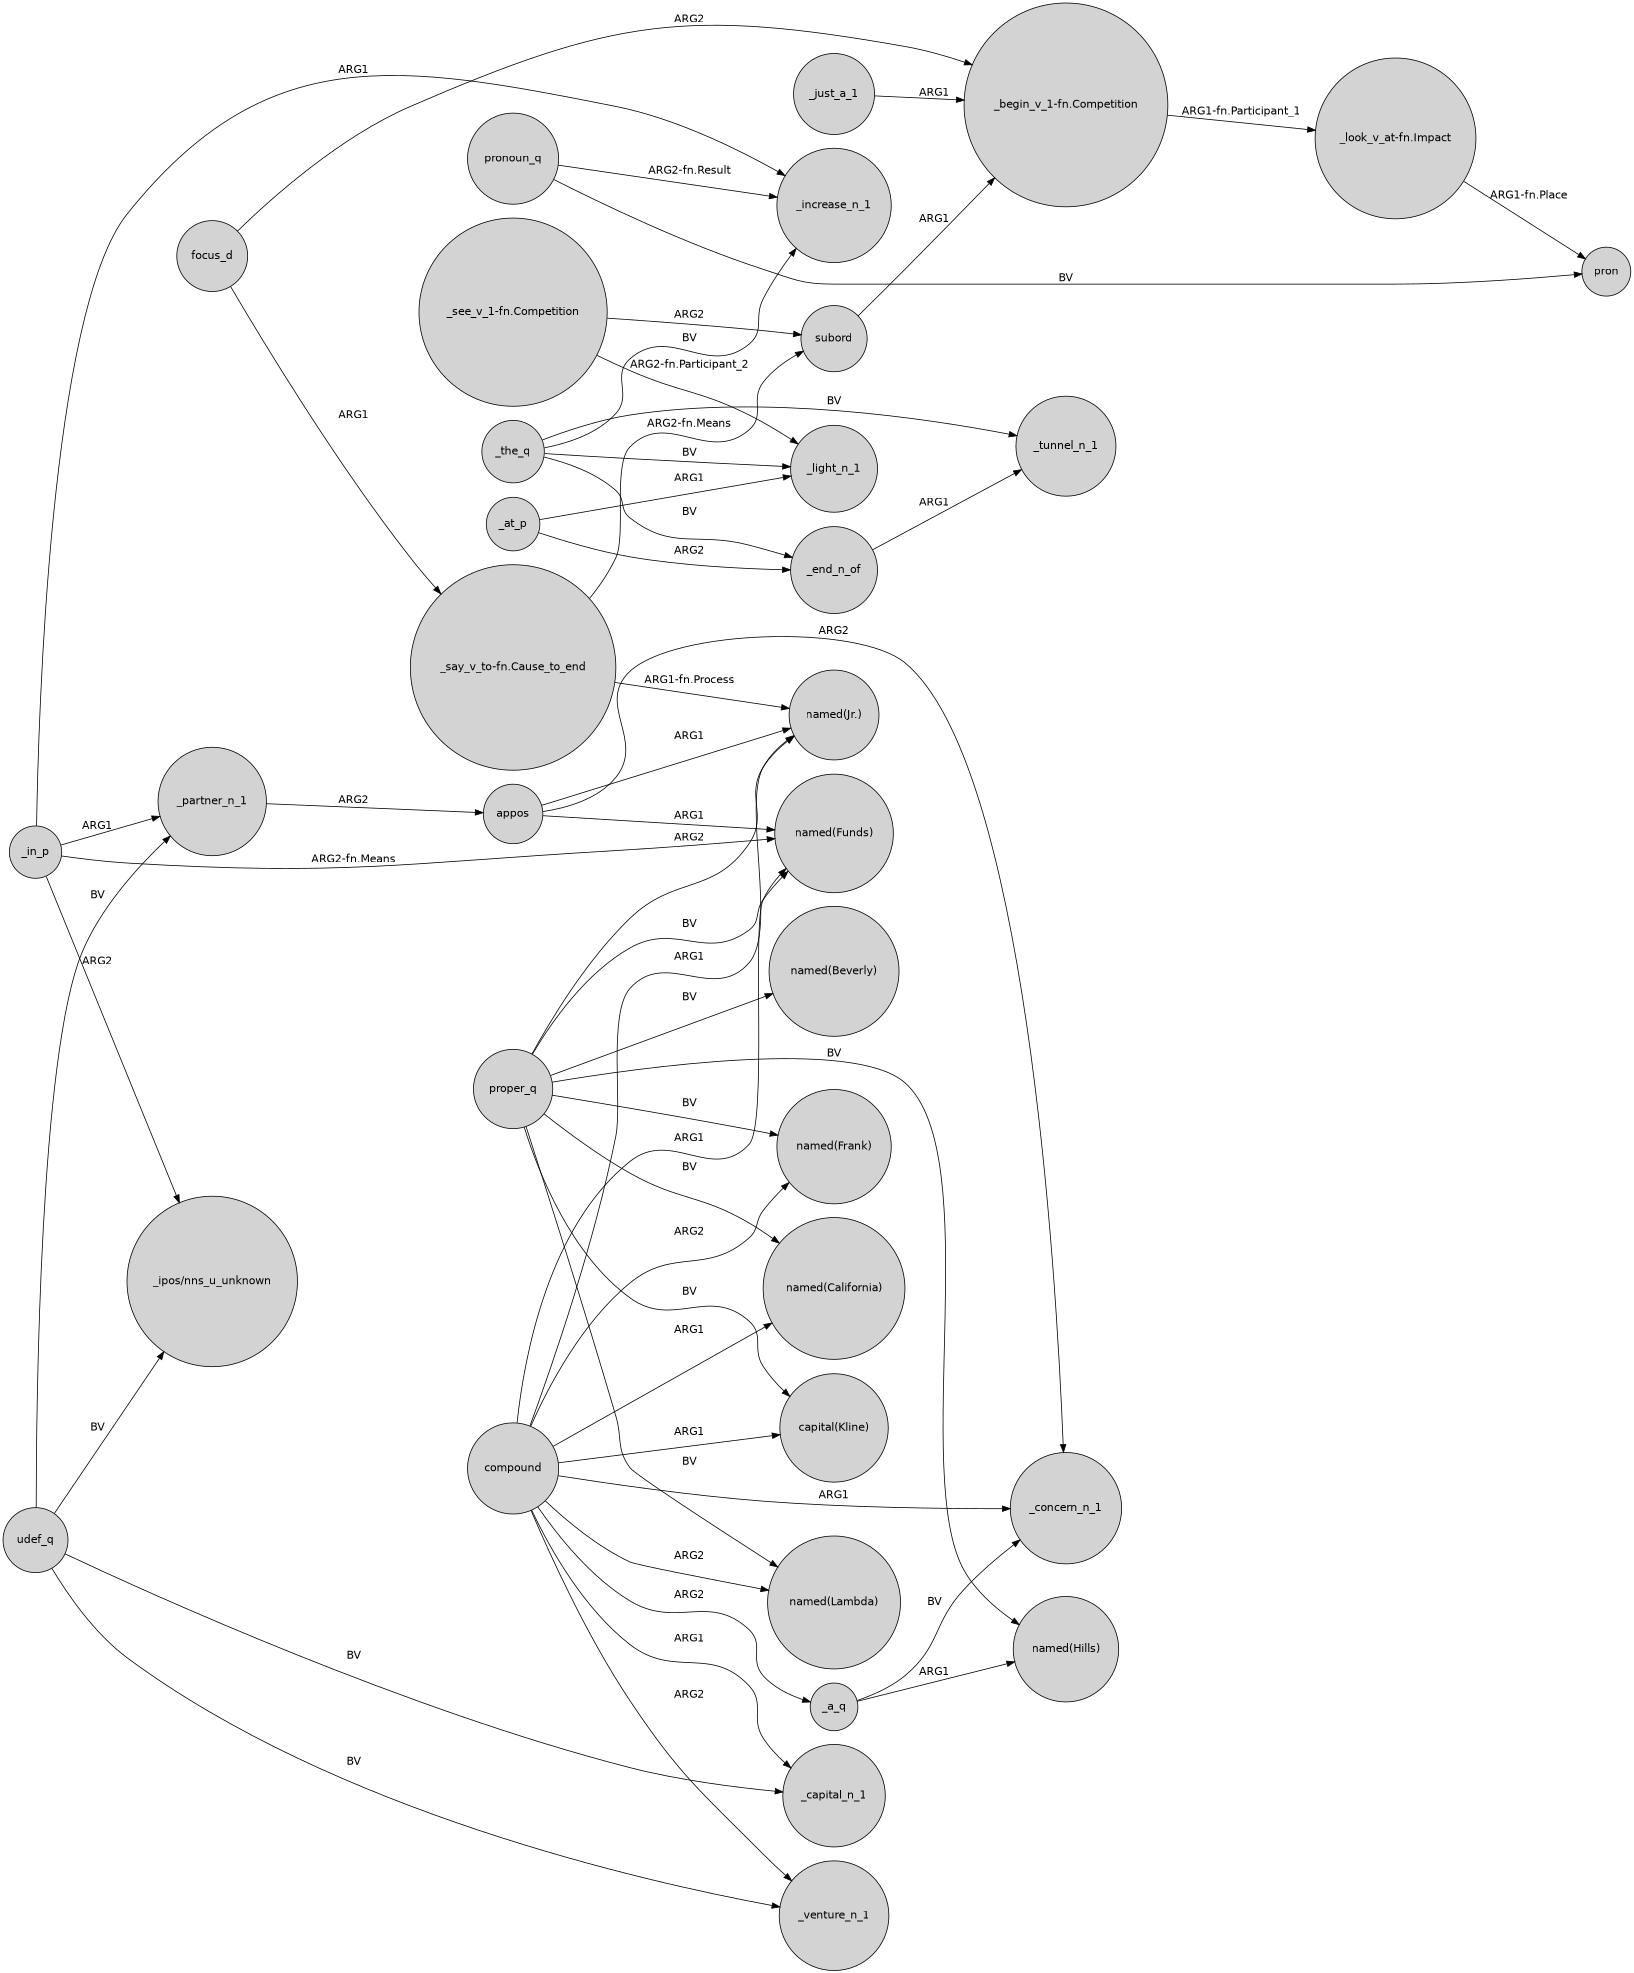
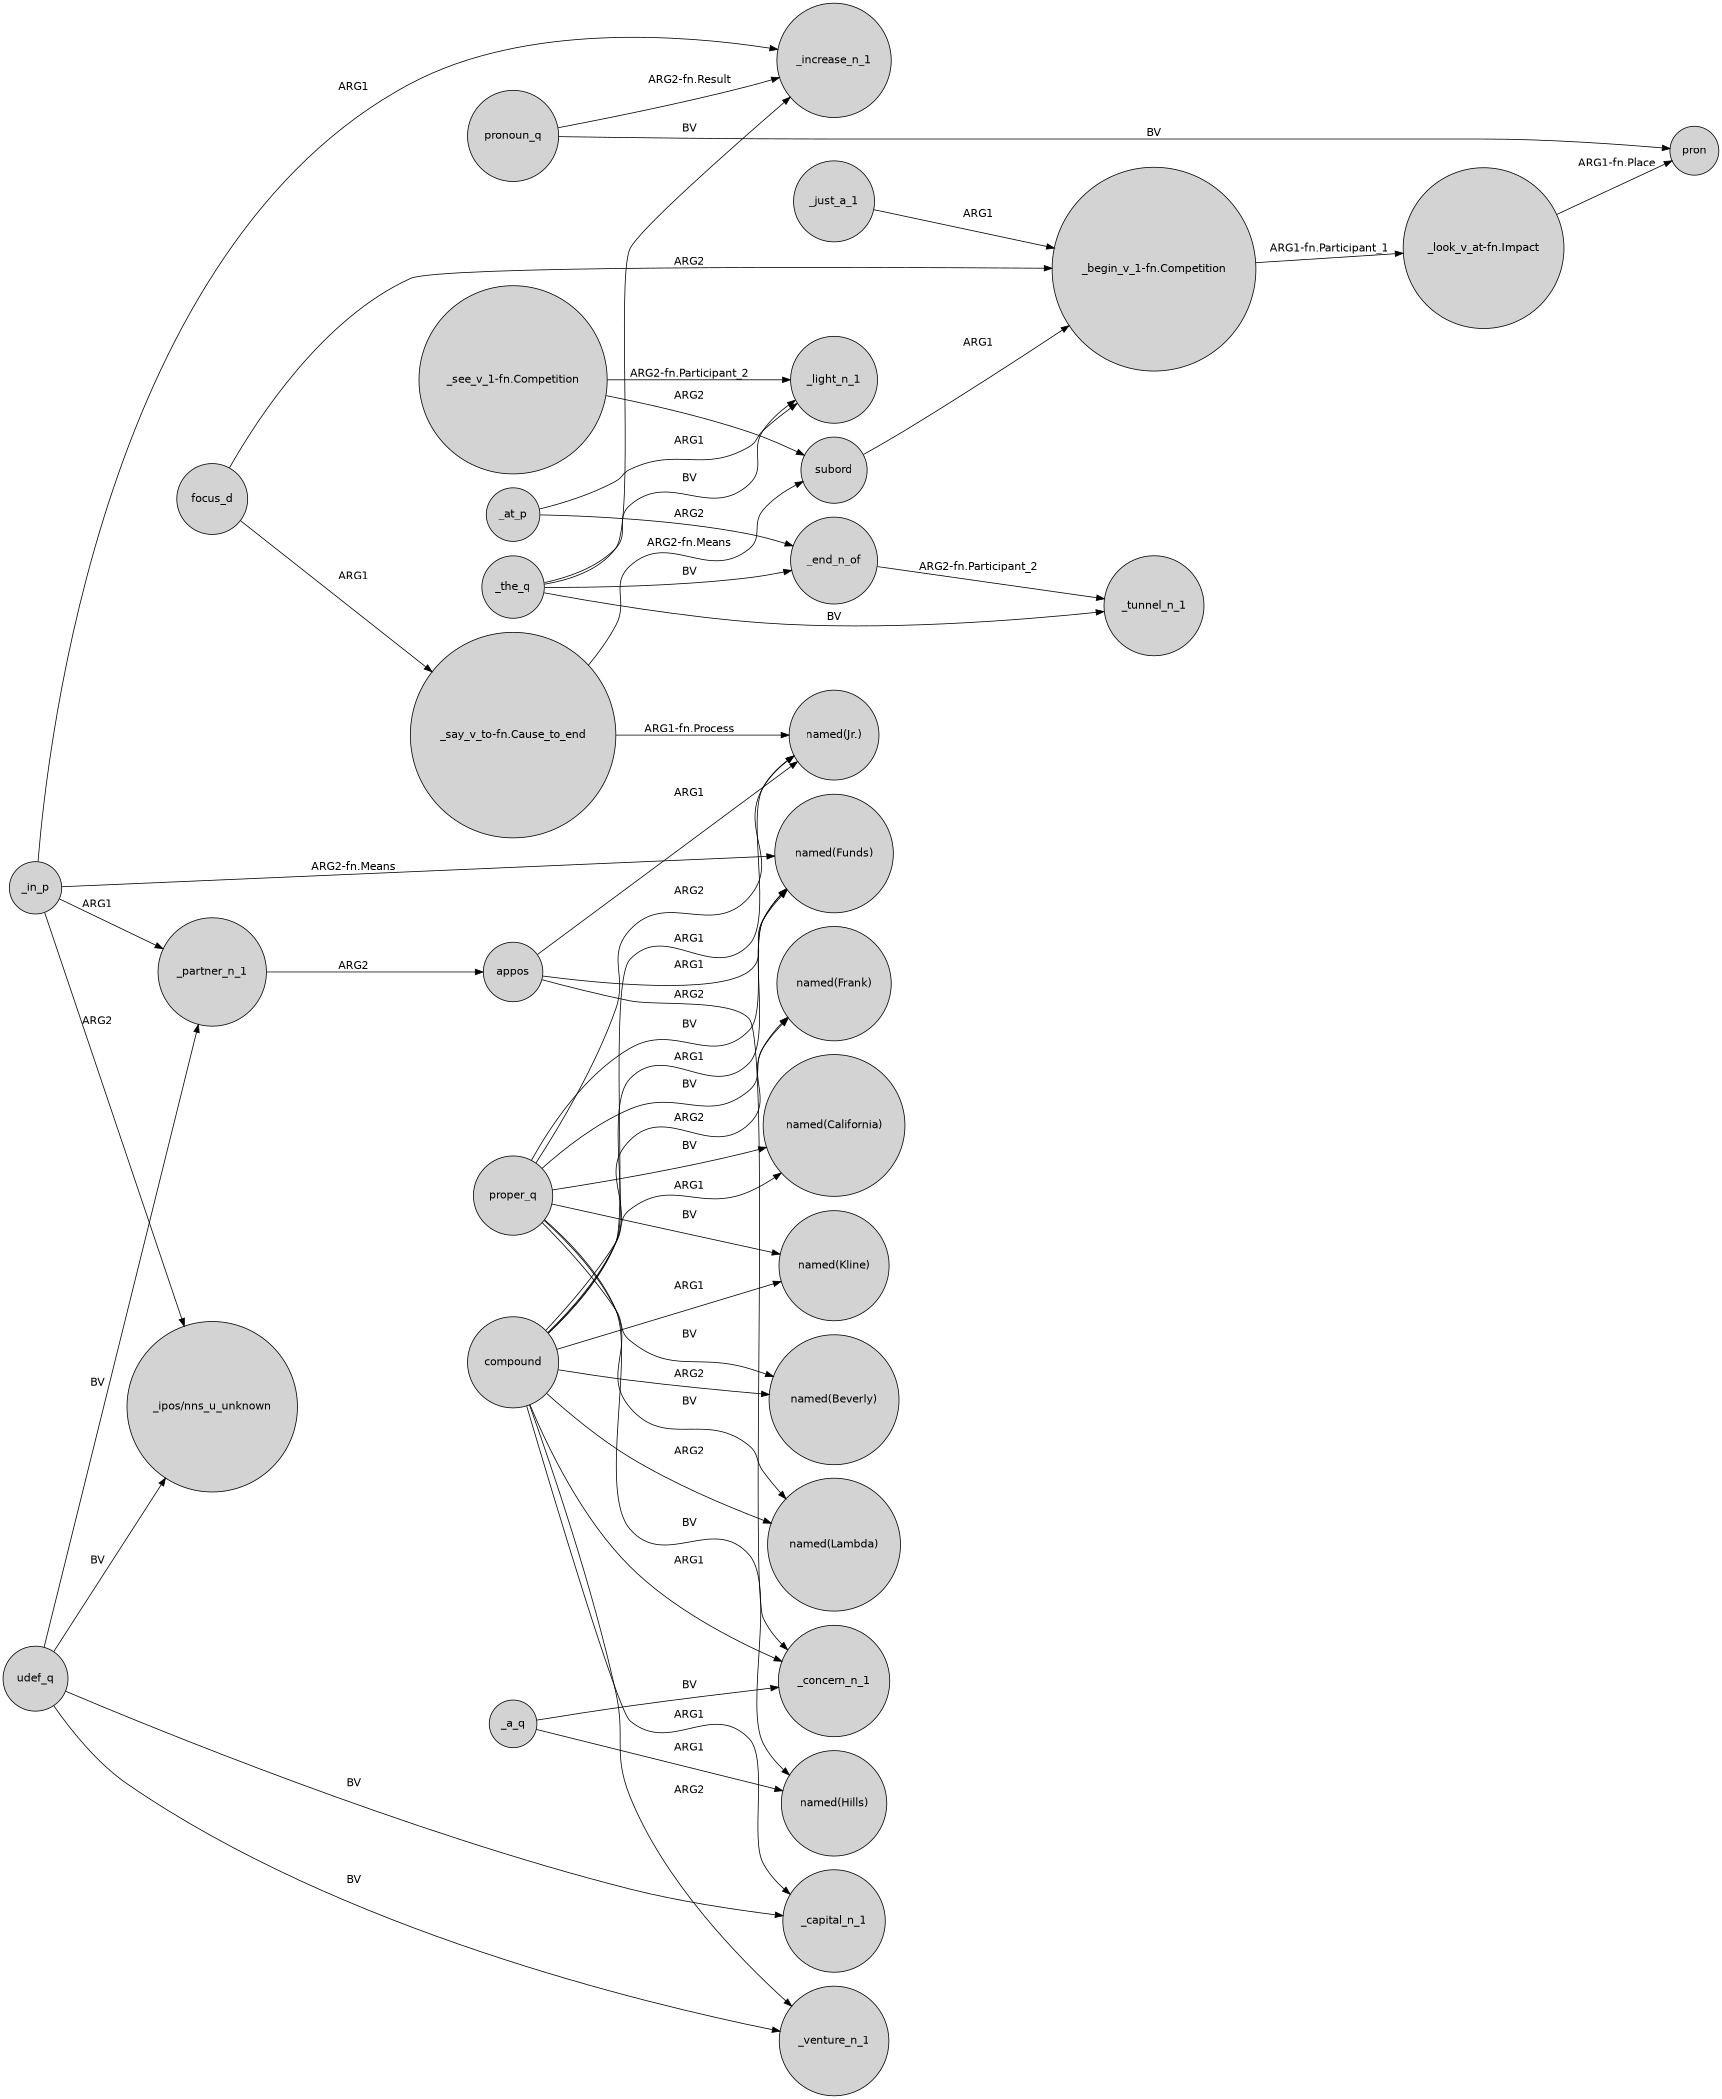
(935, 503) -> (979, 567)
(834, 1428) -> (834, 1266)
(673, 1612) -> (660, 1384)
